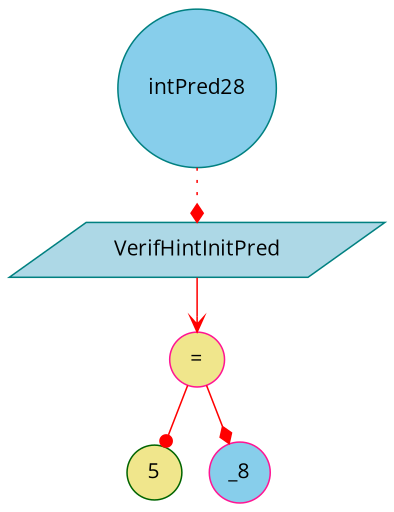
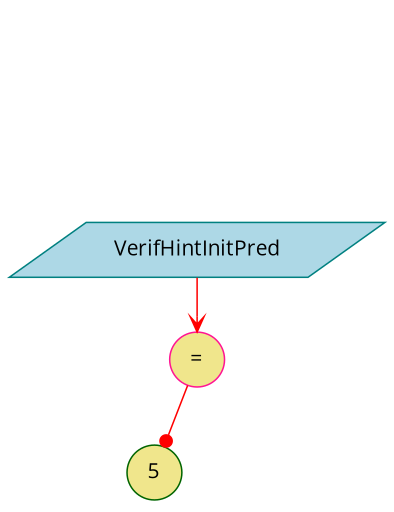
(197, 88) -> none
(240, 473) -> none
